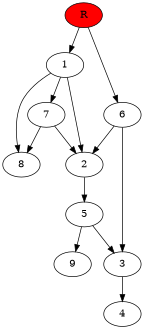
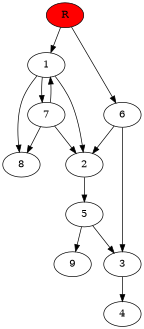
none -> (51, 93)
